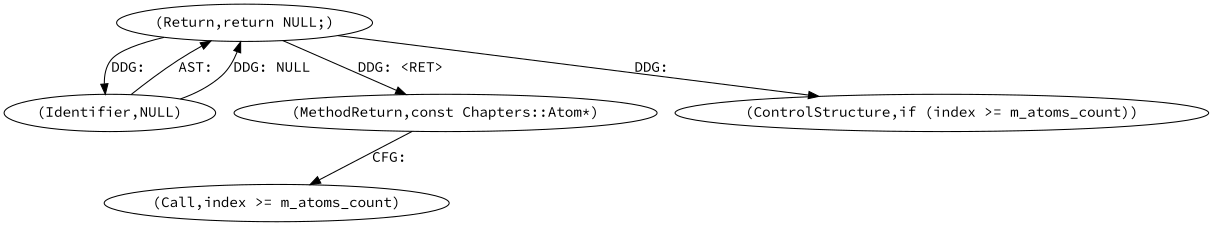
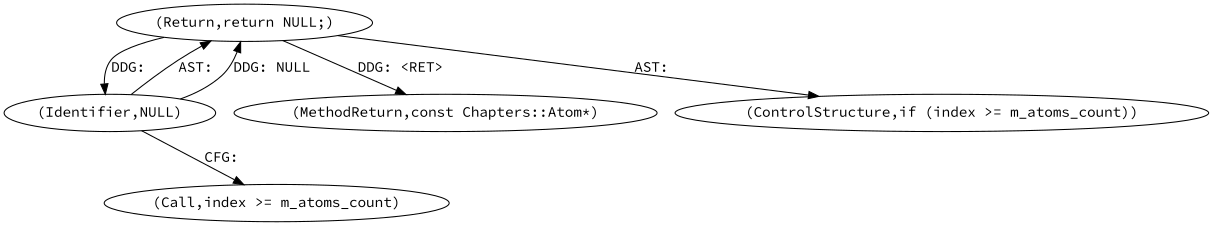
(656, 68) -> (656, 68)
(366, 156) -> (188, 155)
